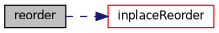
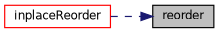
(81, 16) -> (126, 16)
